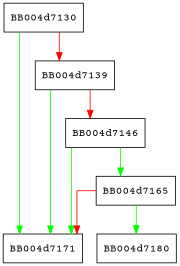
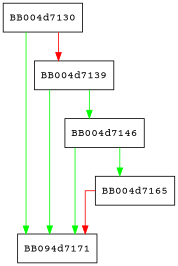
(90, 100) -> (89, 100)
(43, 248) -> (57, 248)
(137, 248) -> none
